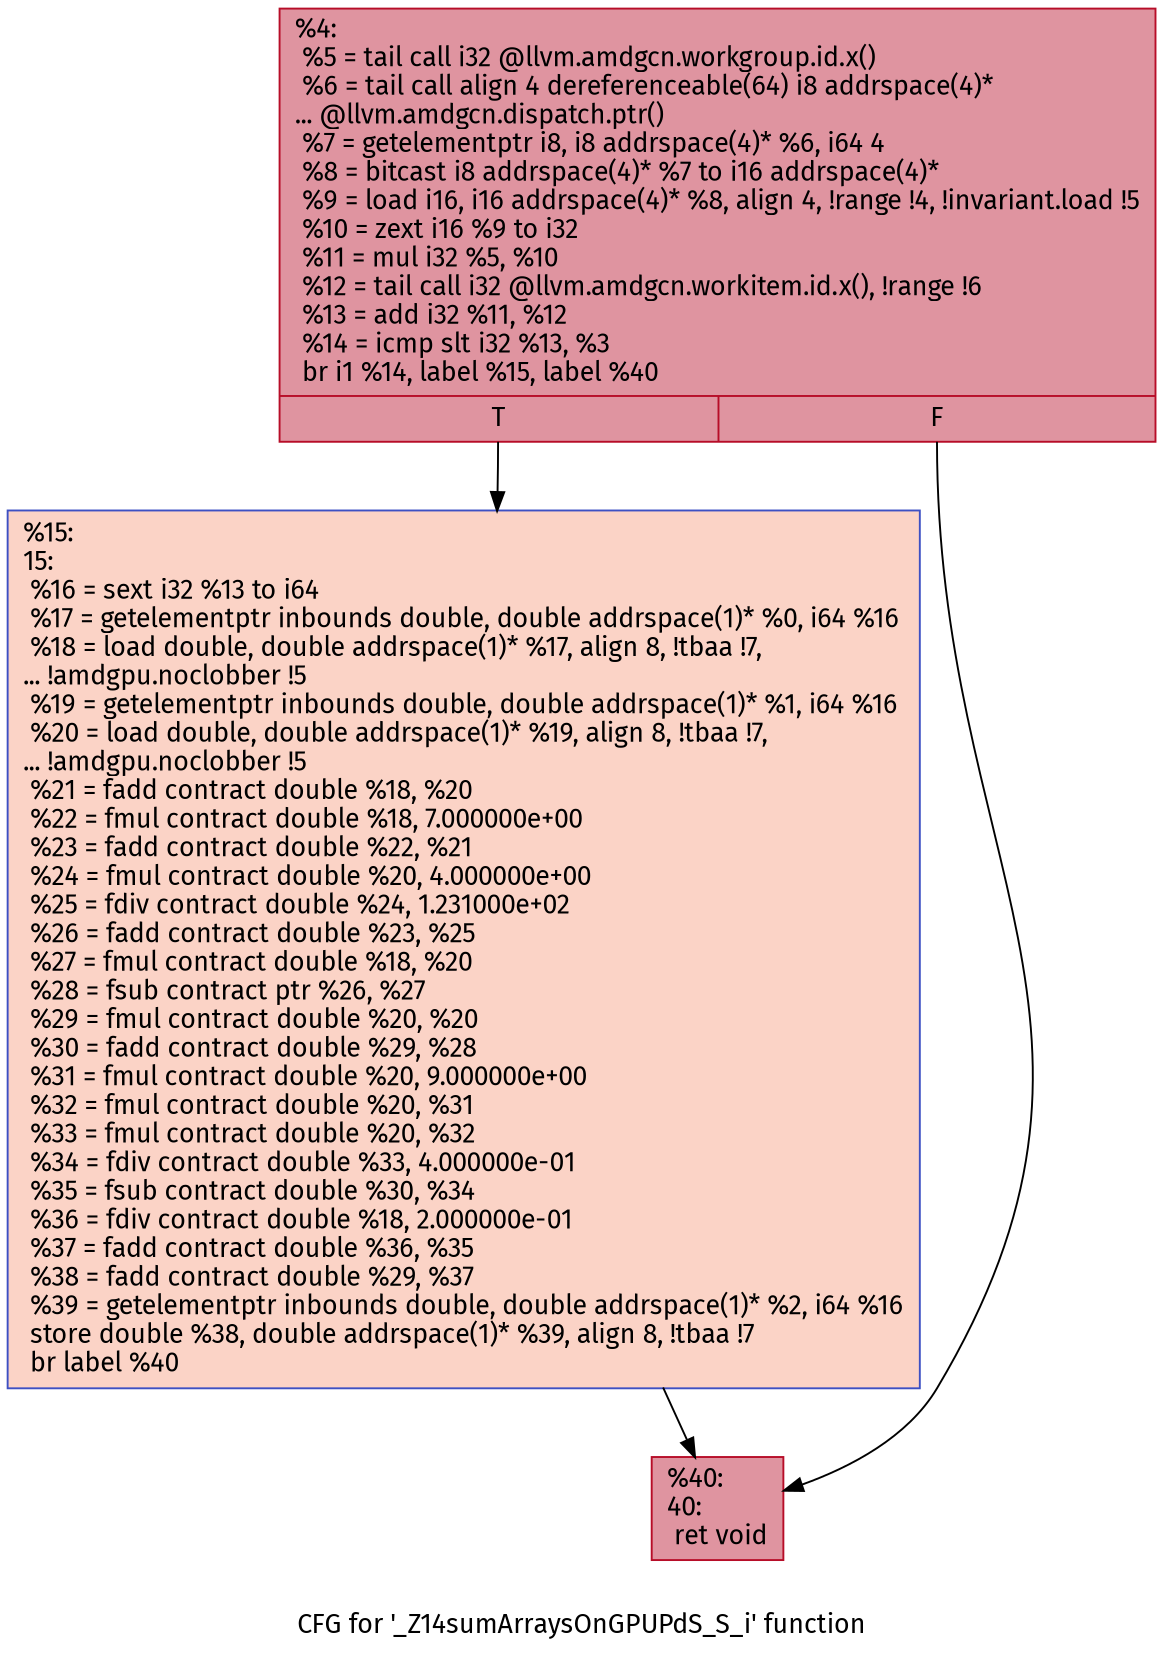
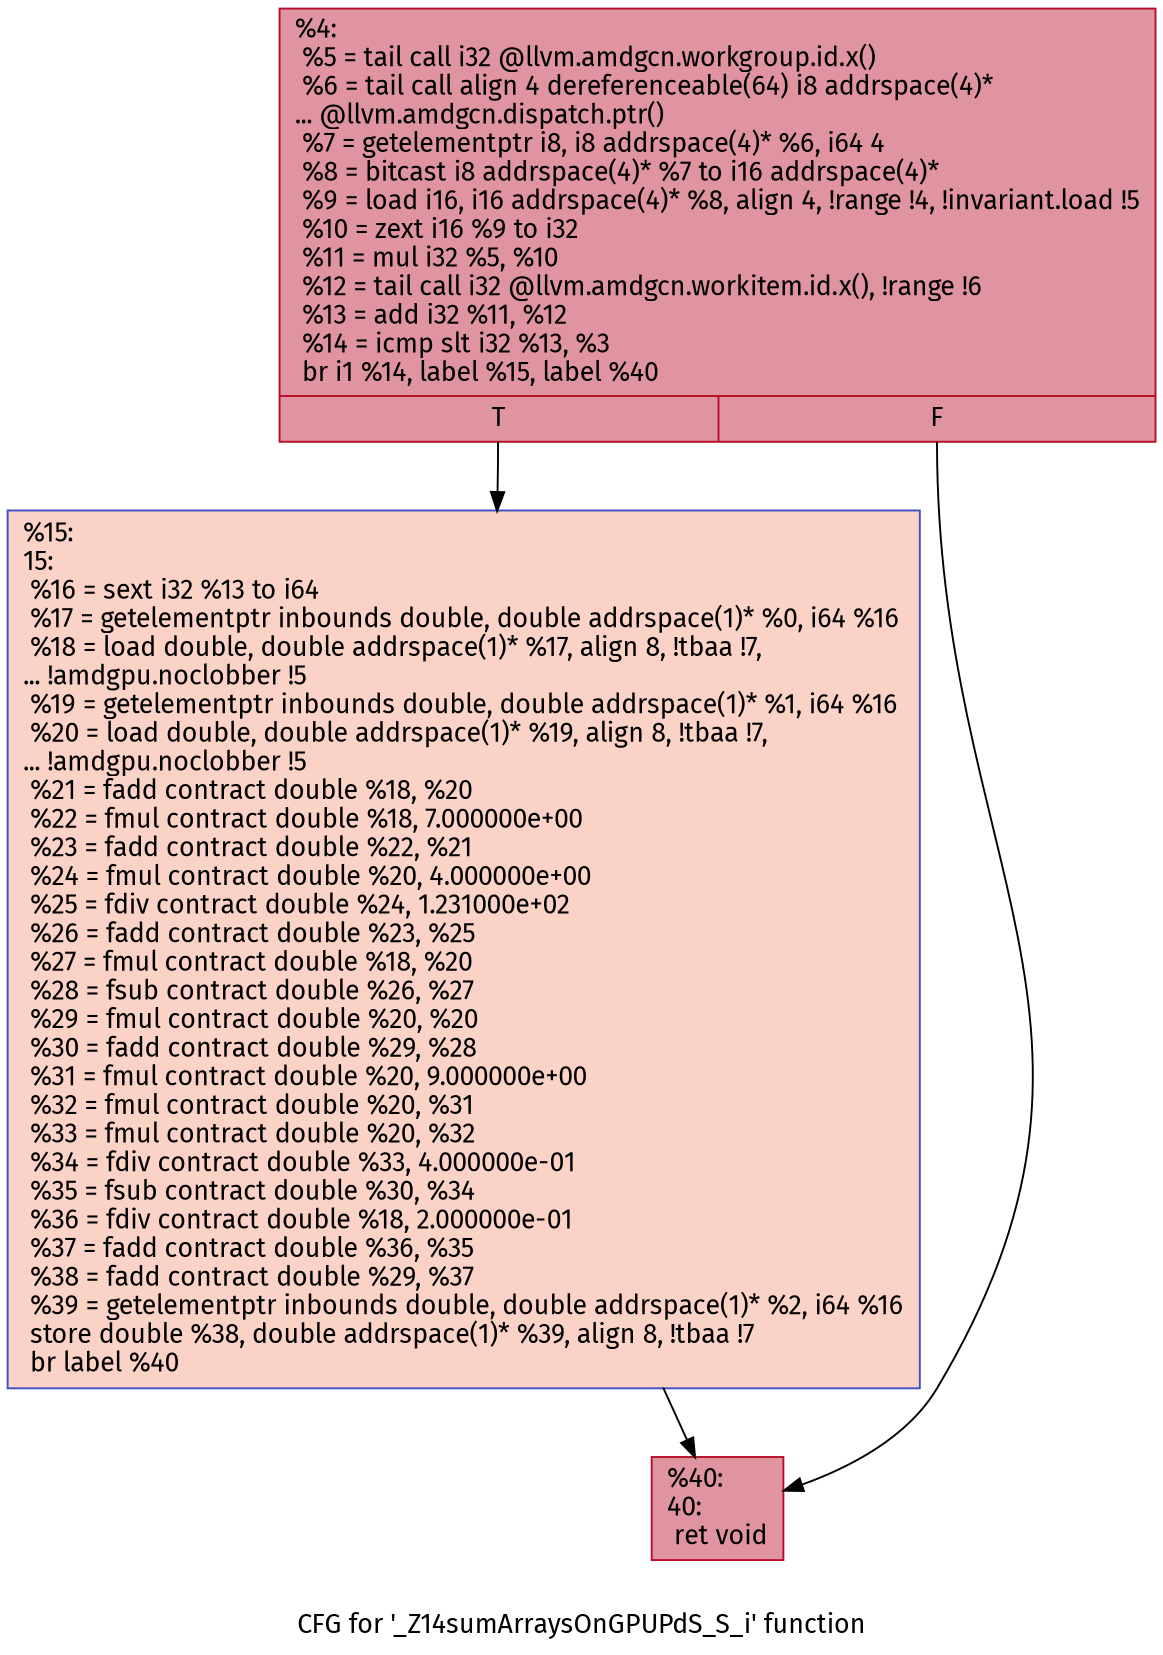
(224, 991) -> (249, 991)
